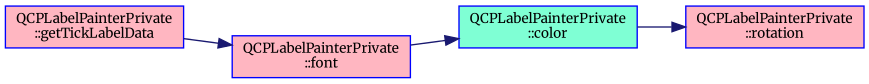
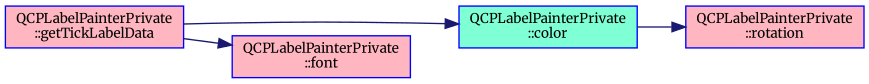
(428, 43) -> (314, 22)
